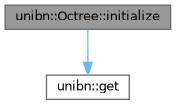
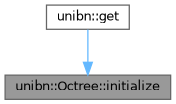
(88, 46) -> (88, 46)
